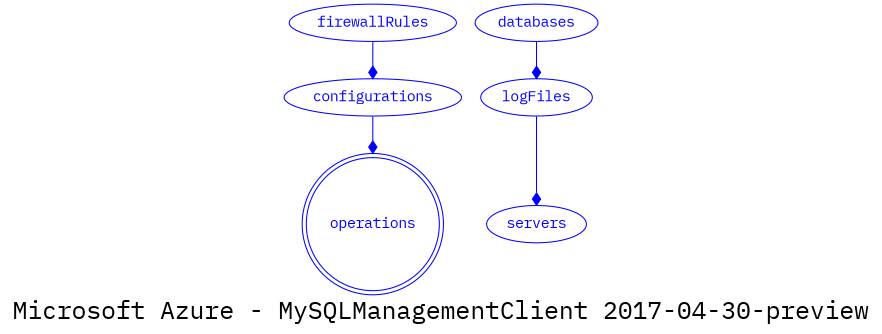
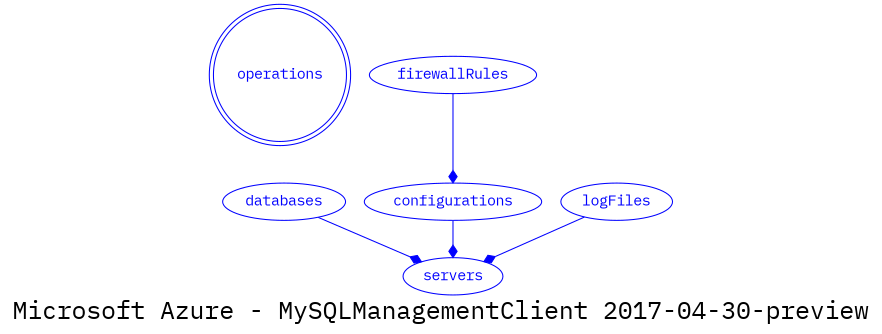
(537, 54) -> (364, 237)
(373, 128) -> (453, 233)
